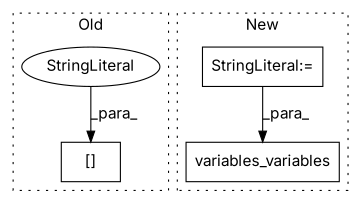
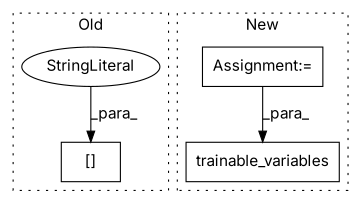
(263, 67) -> (263, 67)
(263, 162) -> (263, 162)
